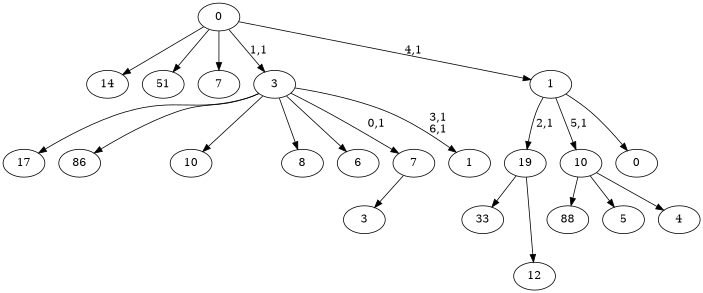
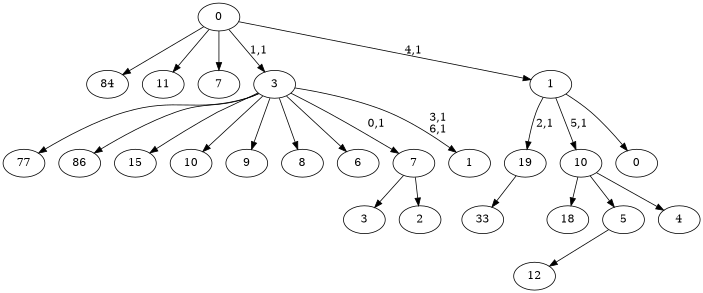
(108, 84) -> (108, 84)
(163, 84) -> (163, 84)
(24, 163) -> (24, 163)
none -> (135, 163)
none -> (247, 163)
(530, 216) -> (582, 246)
none -> (420, 220)
(568, 220) -> (568, 220)
